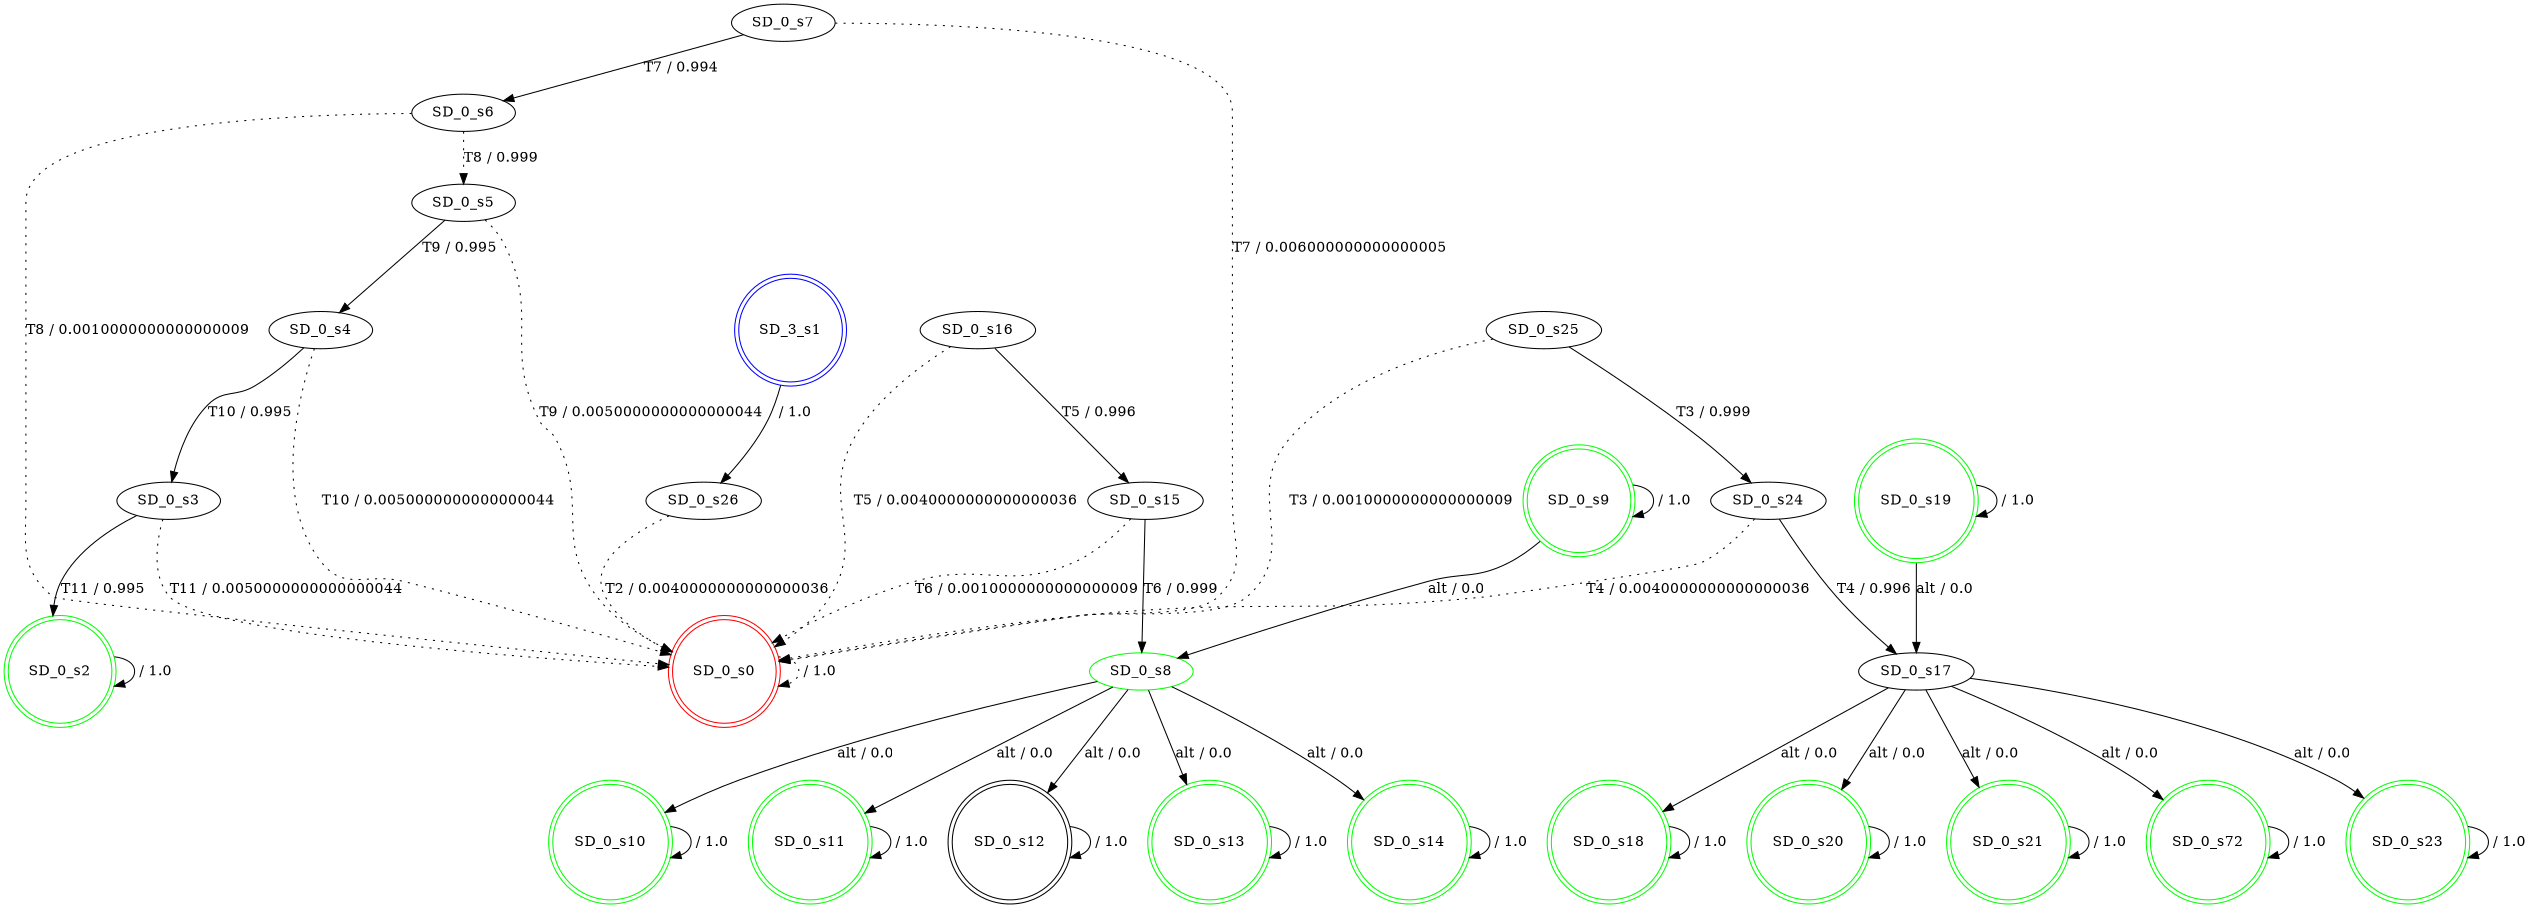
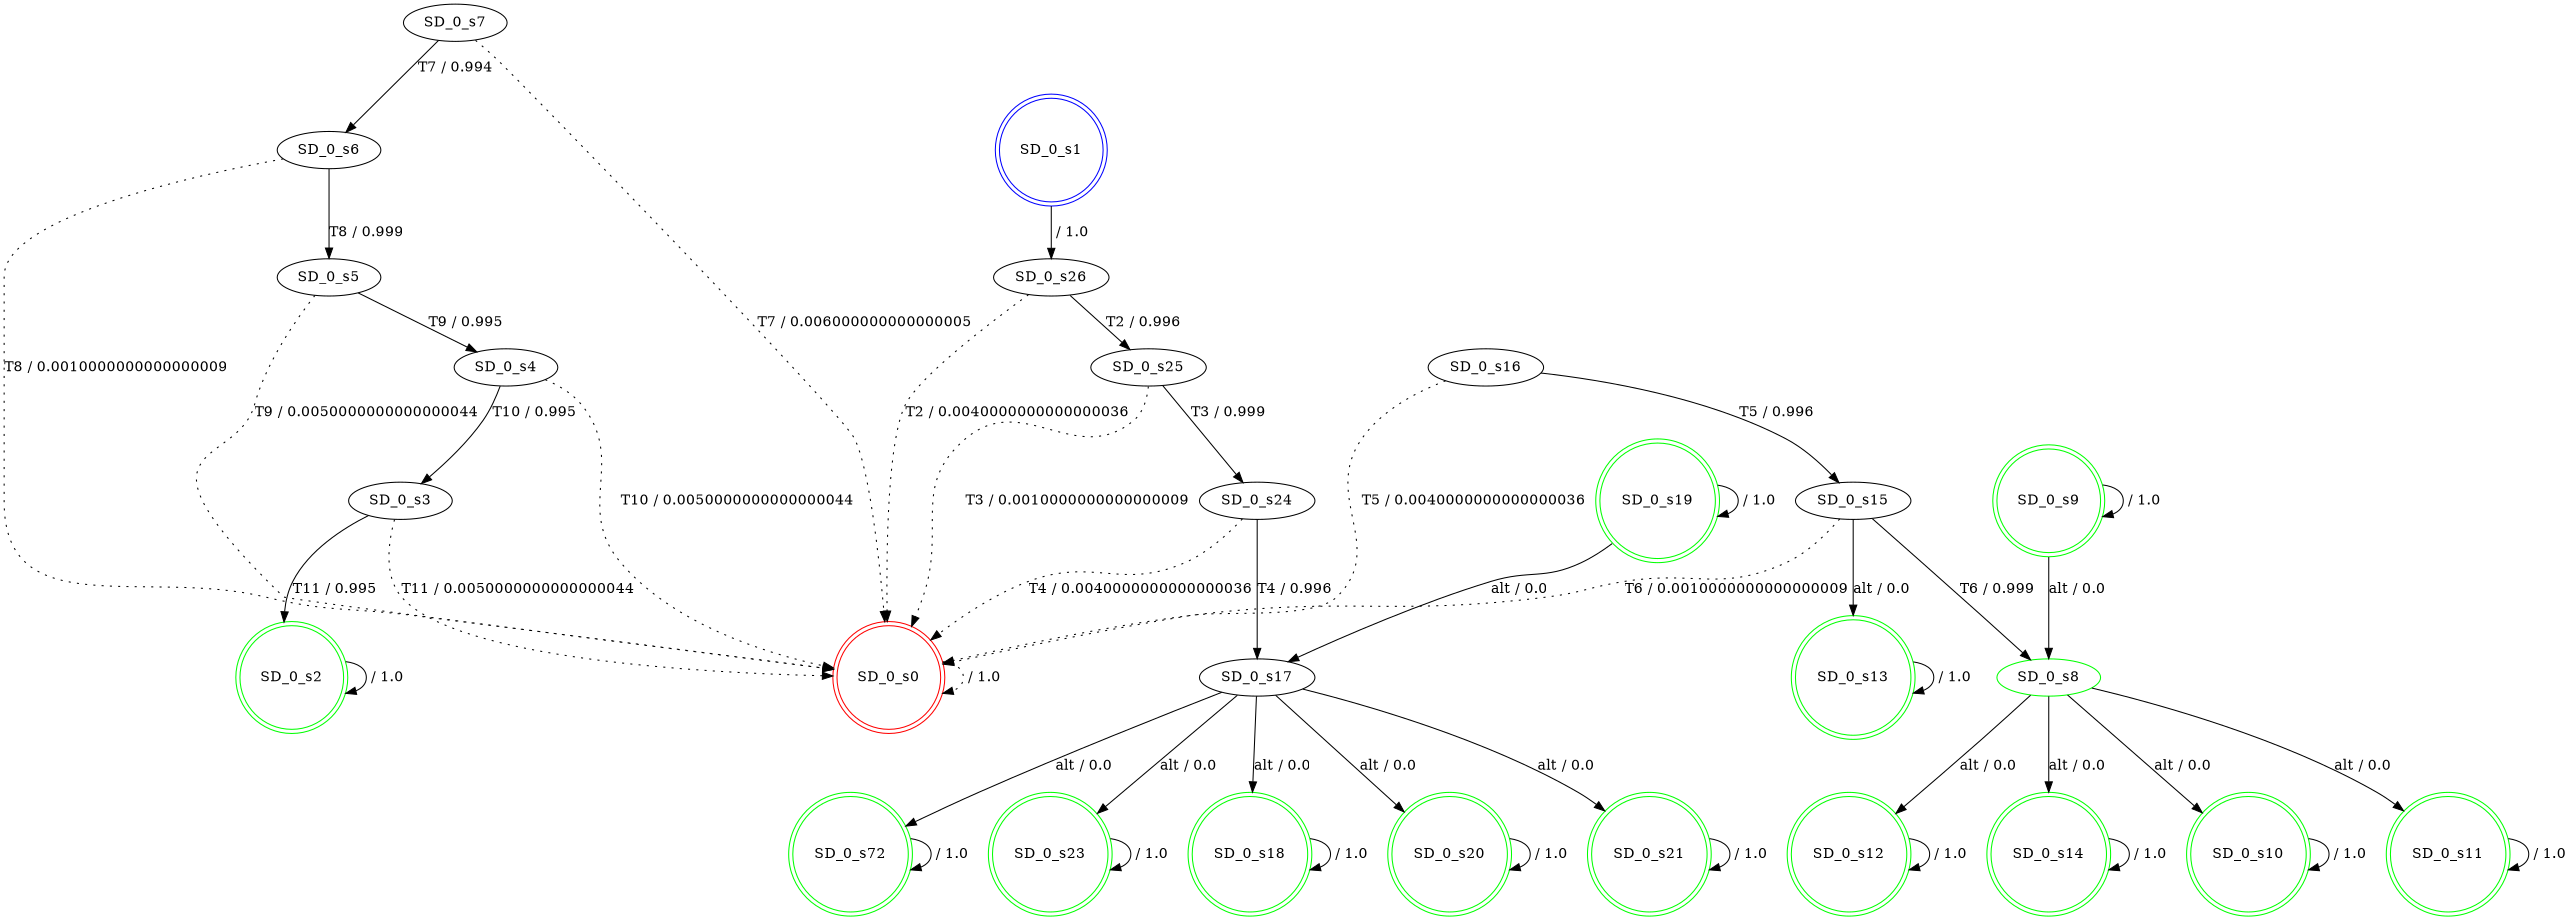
(464, 153) -> (329, 208)
none -> (1096, 319)
(791, 330) -> (1051, 150)
(1166, 732) -> (1853, 562)
(1010, 842) -> (1849, 854)
